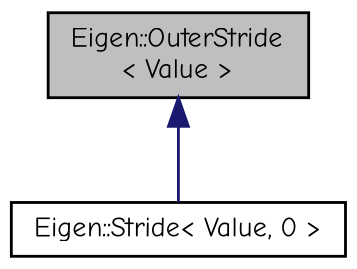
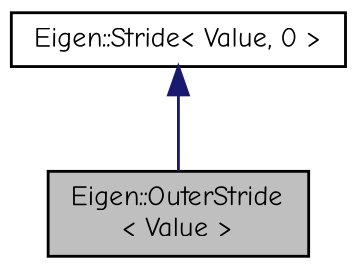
(178, 164) -> (178, 133)
